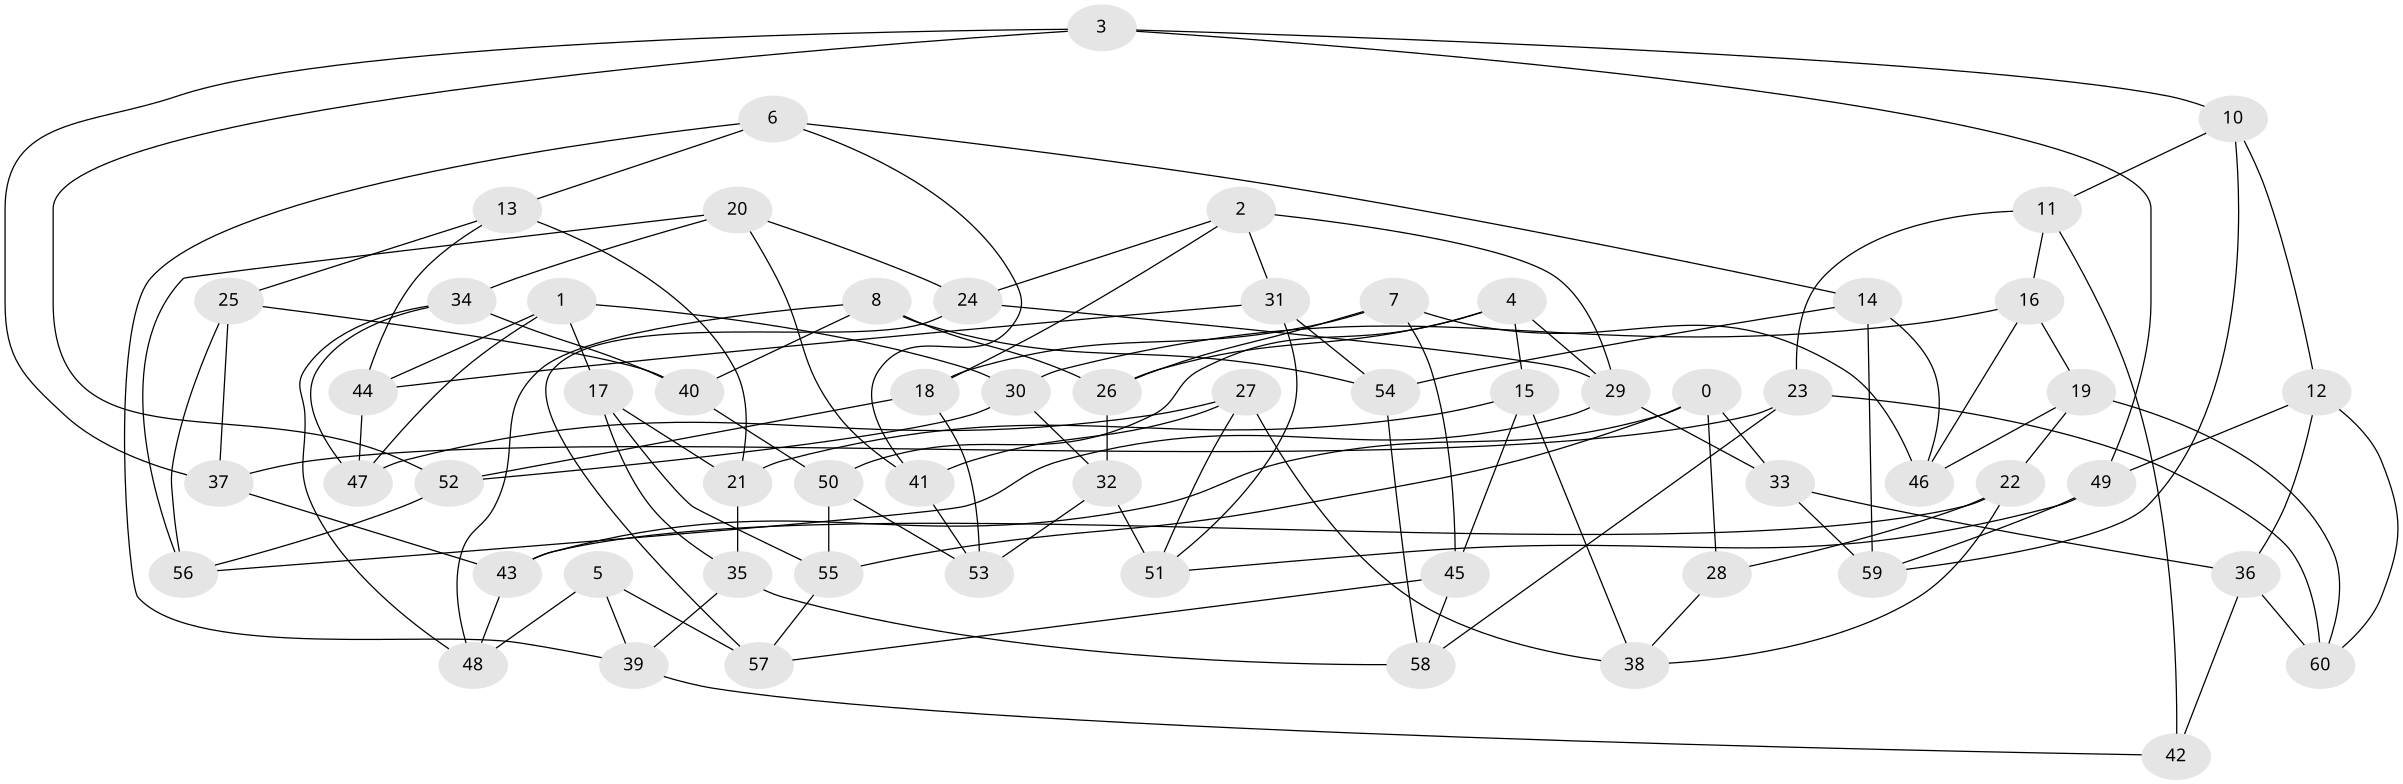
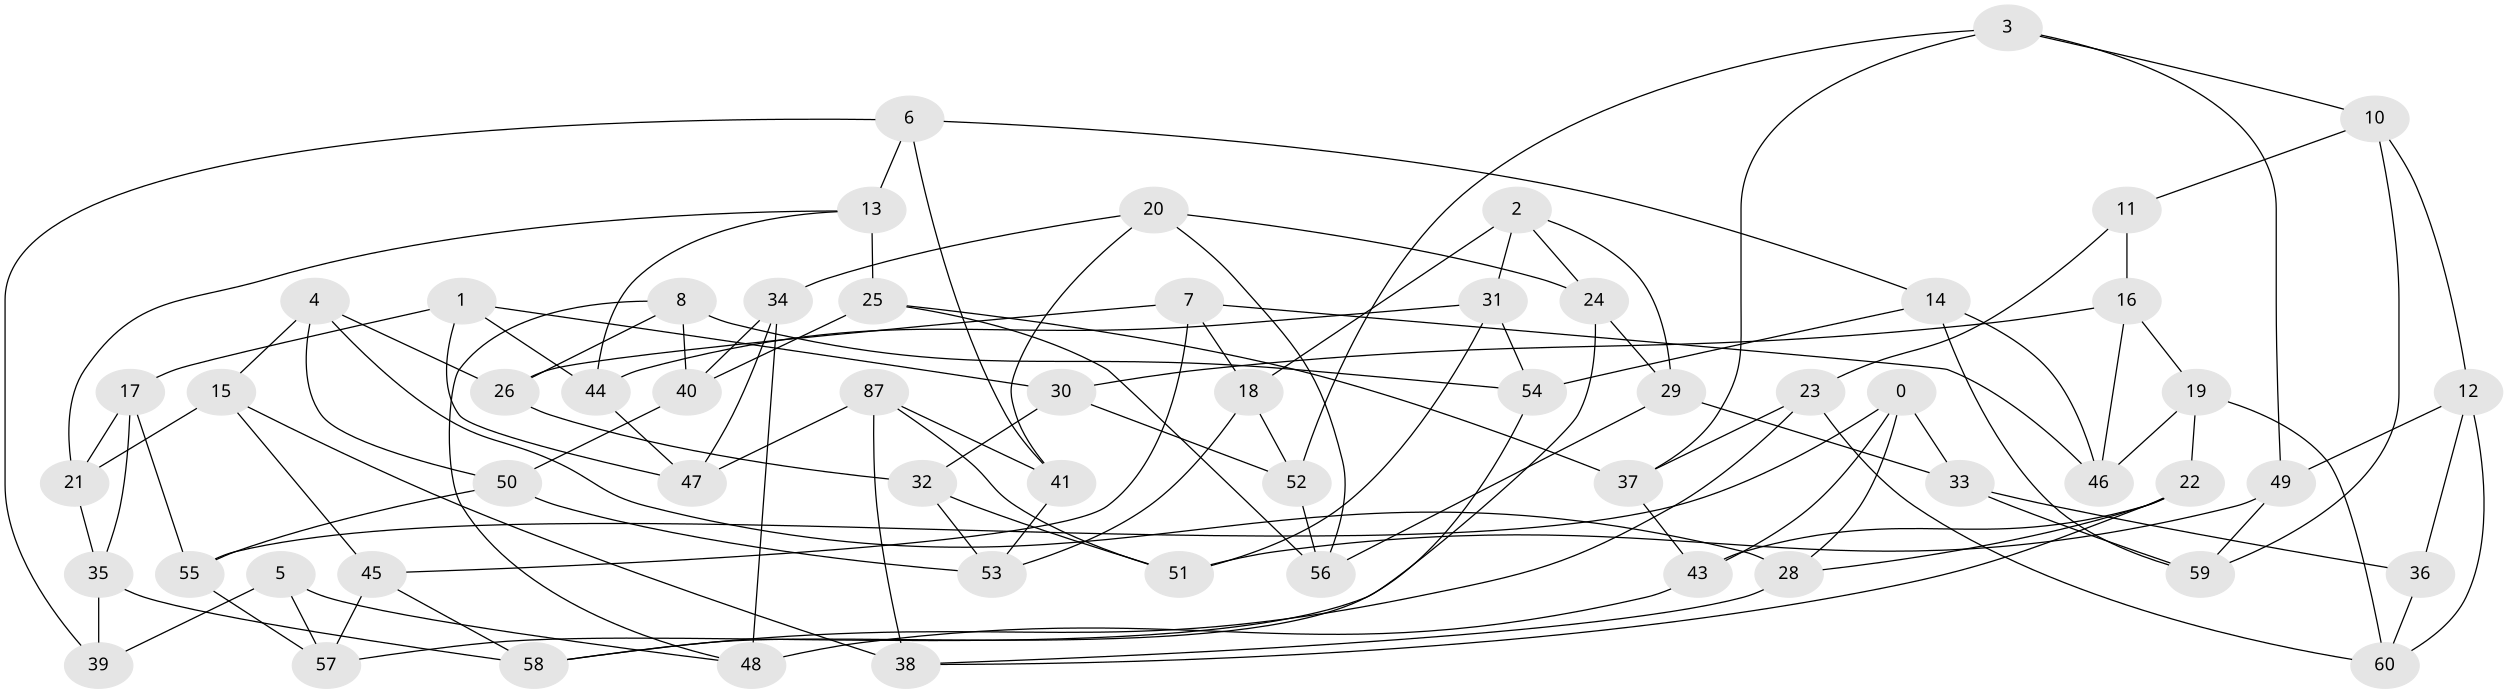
(1562, 346) -> (984, 546)
(1246, 392) -> (874, 392)
(2176, 757) -> none
